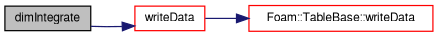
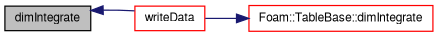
(341, 18) -> (341, 18)
(106, 27) -> (119, 10)
